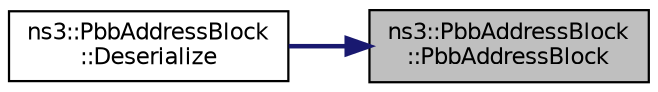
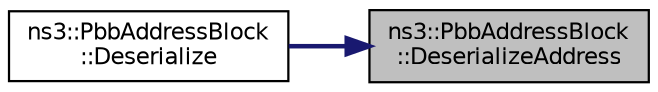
(509, 46) -> (509, 46)
